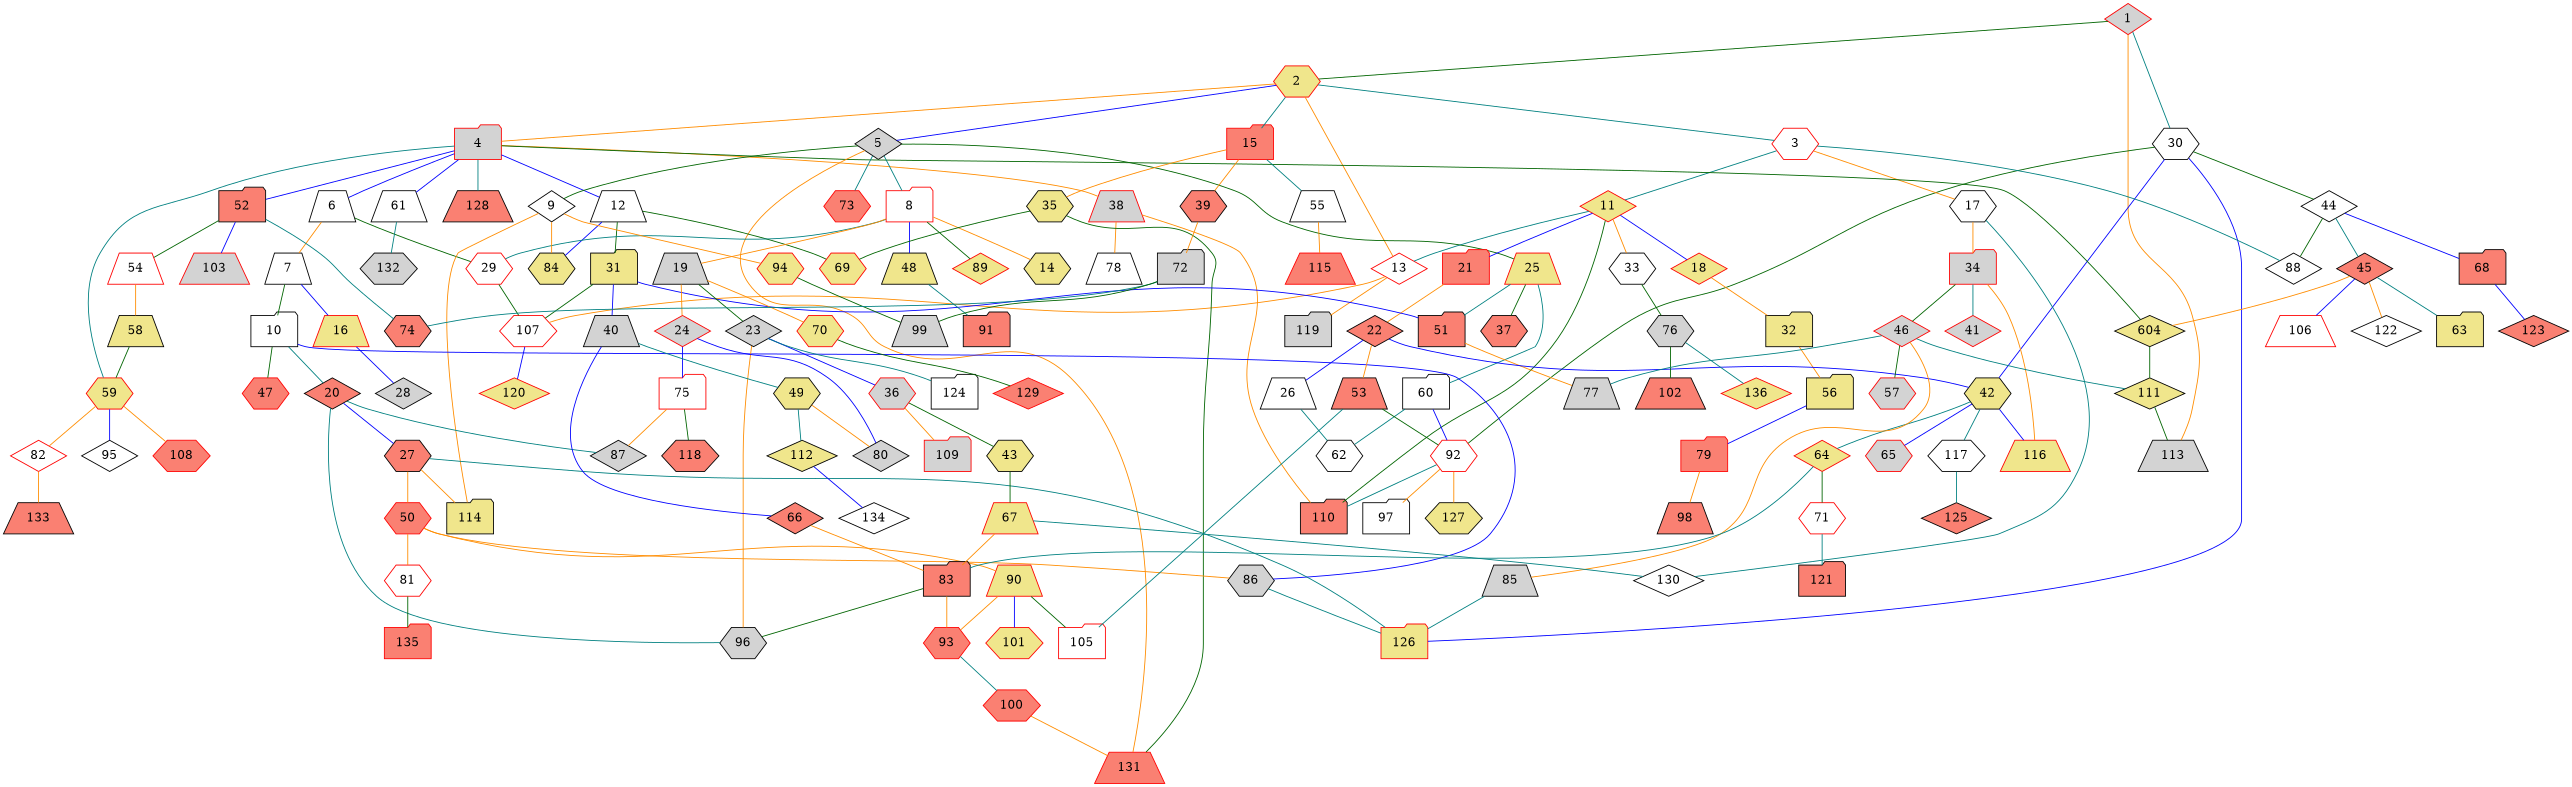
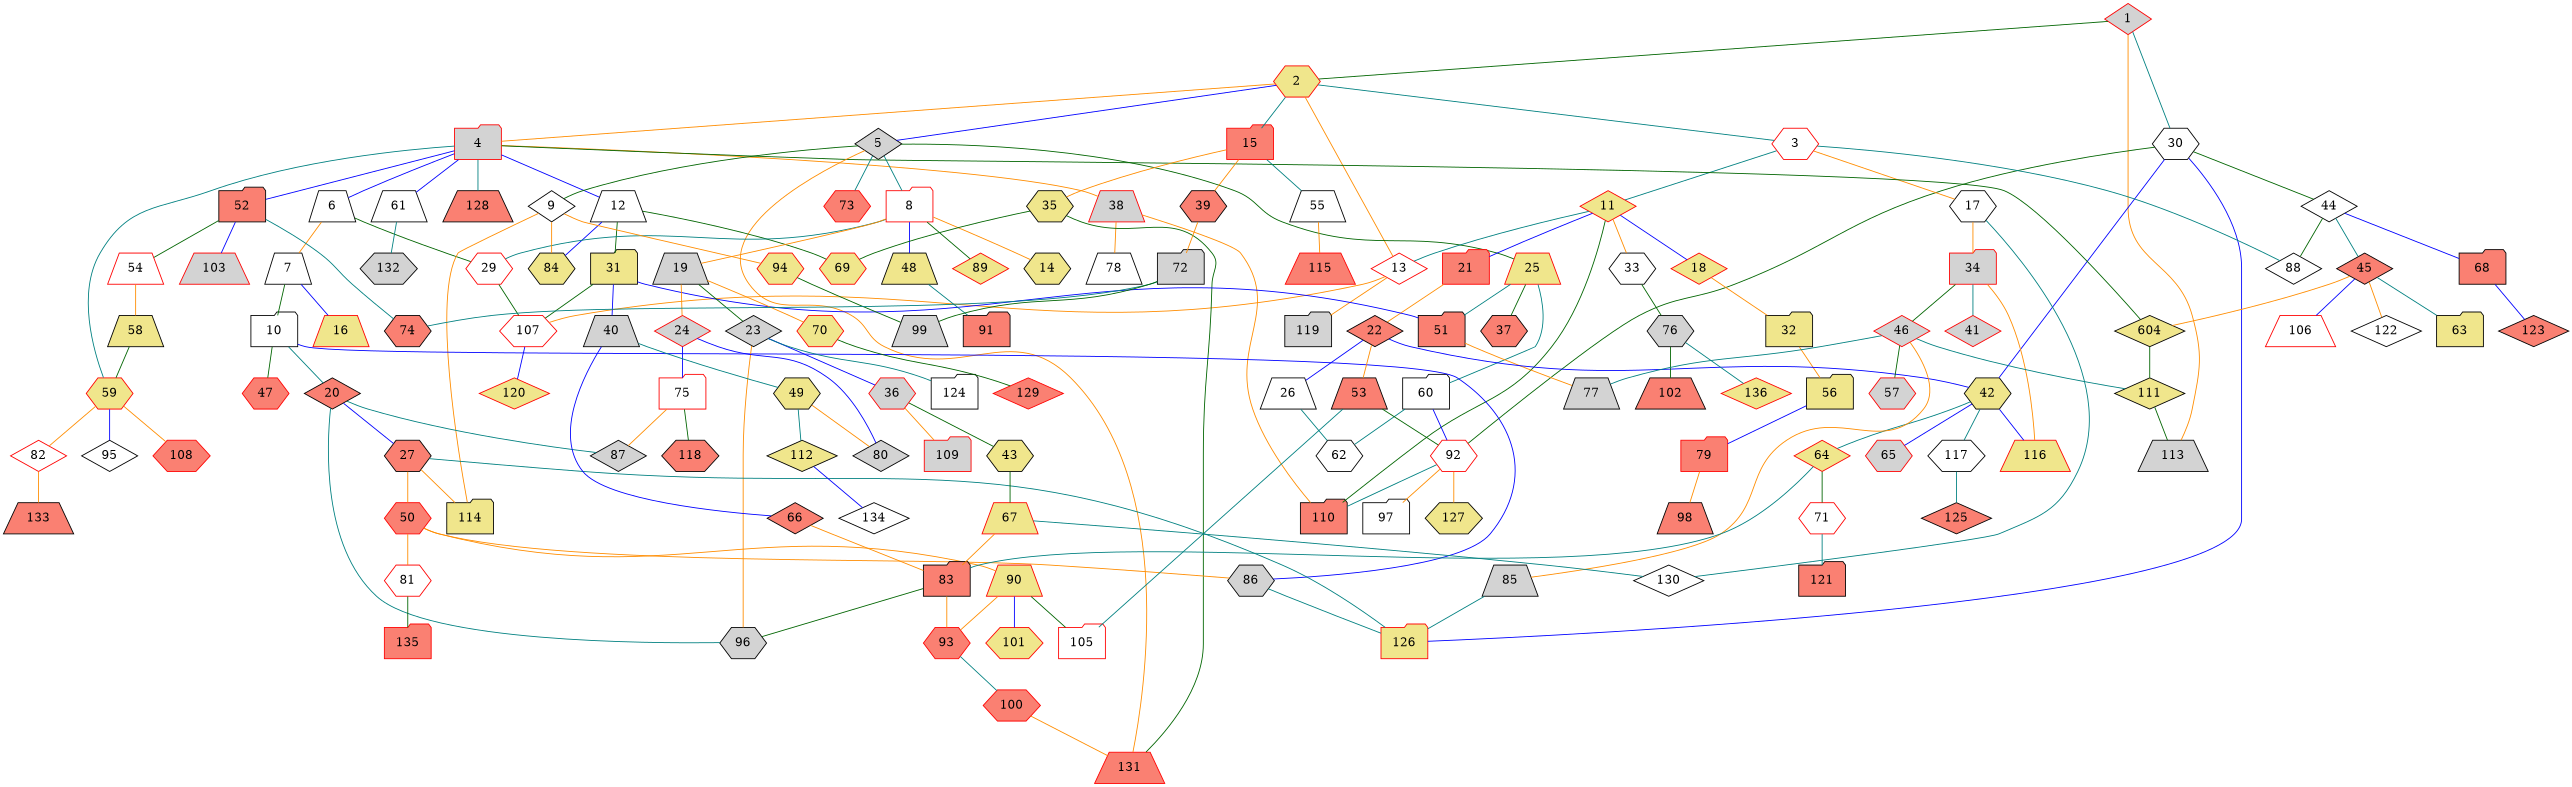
(403, 393) -> none
